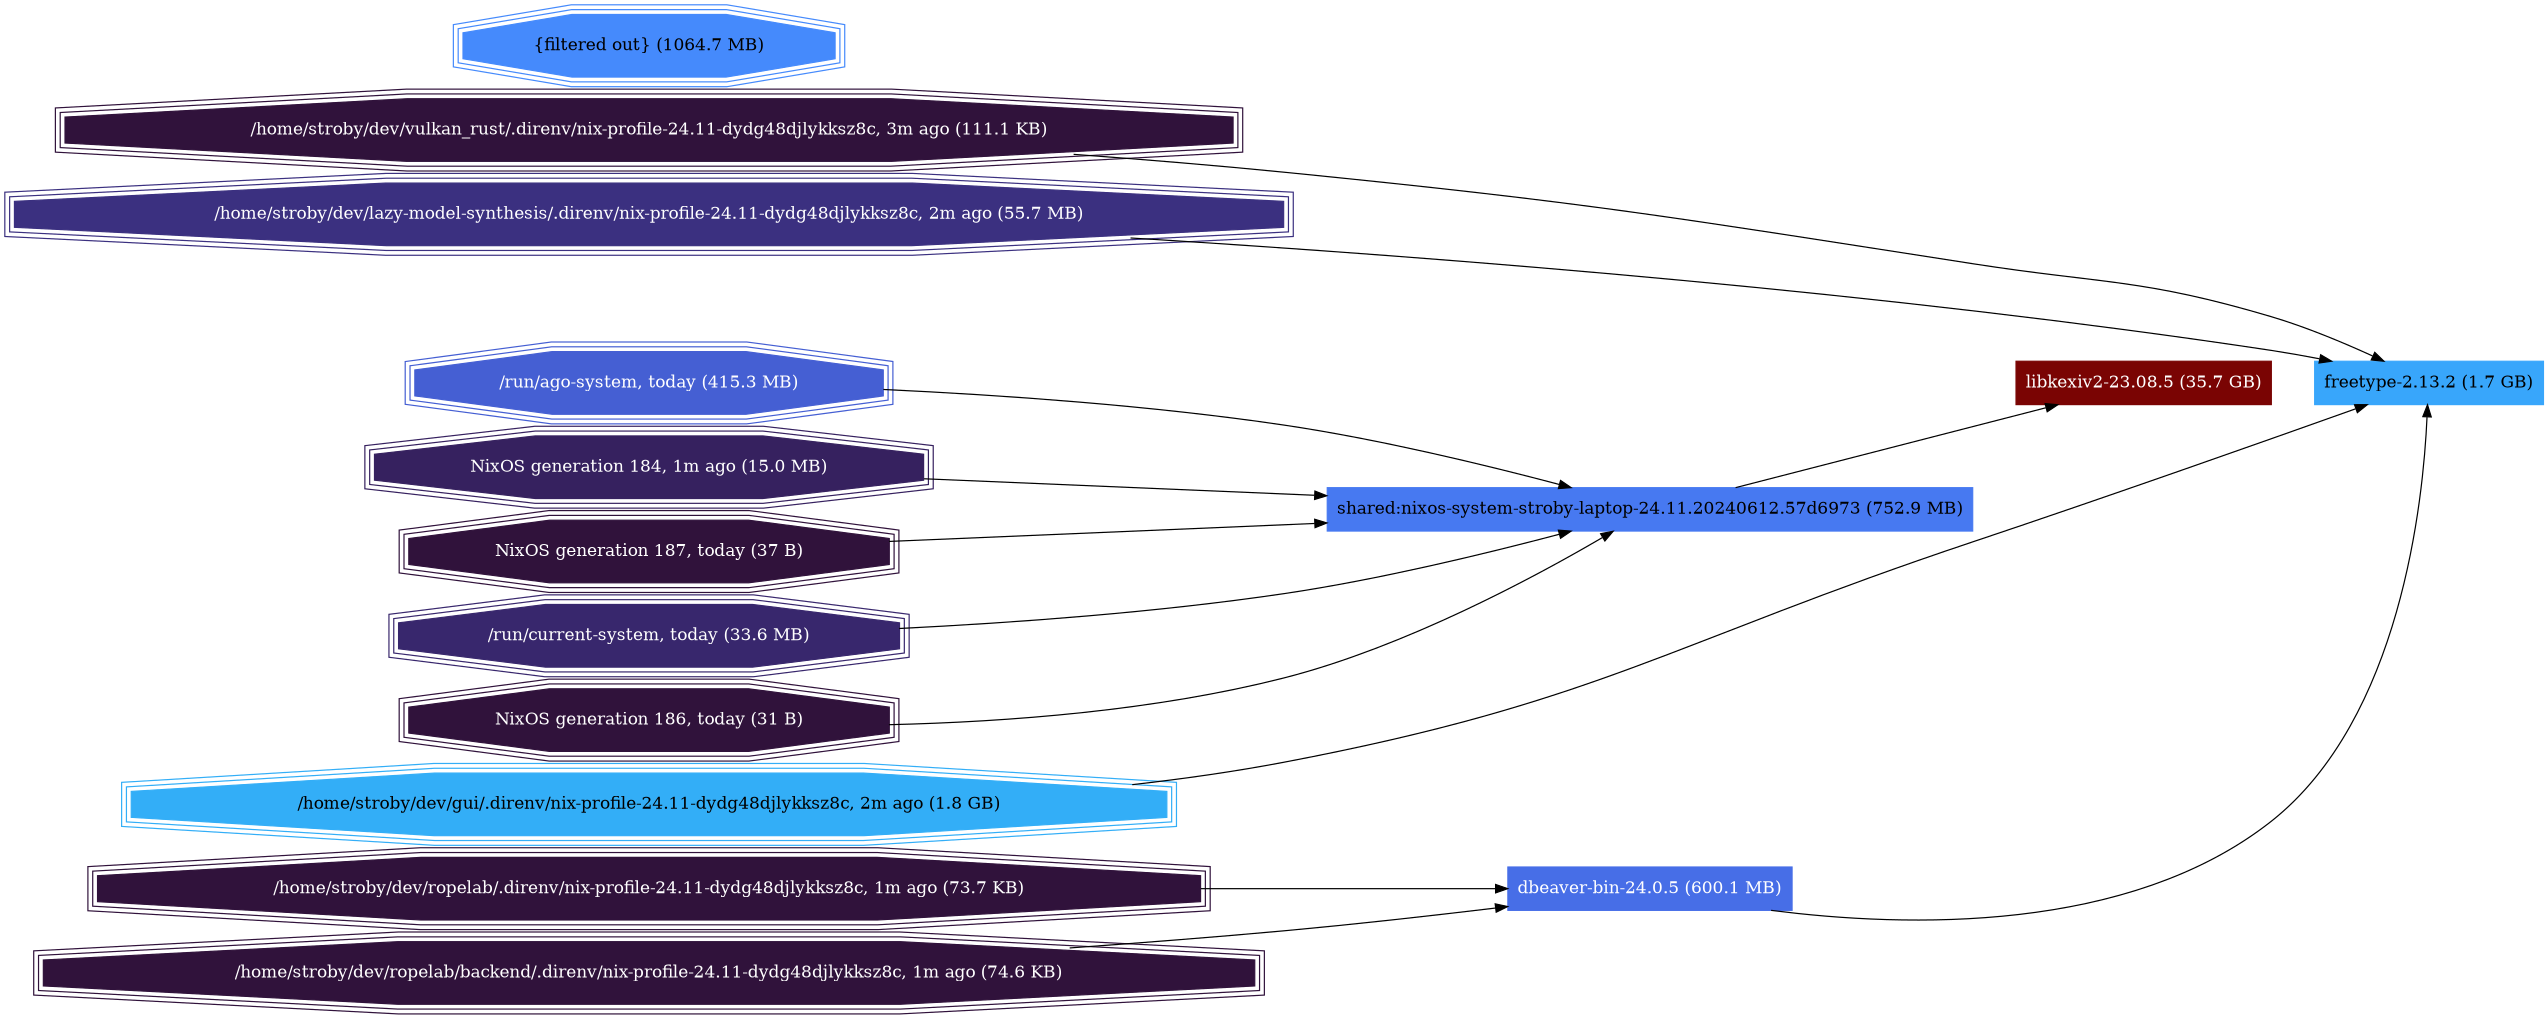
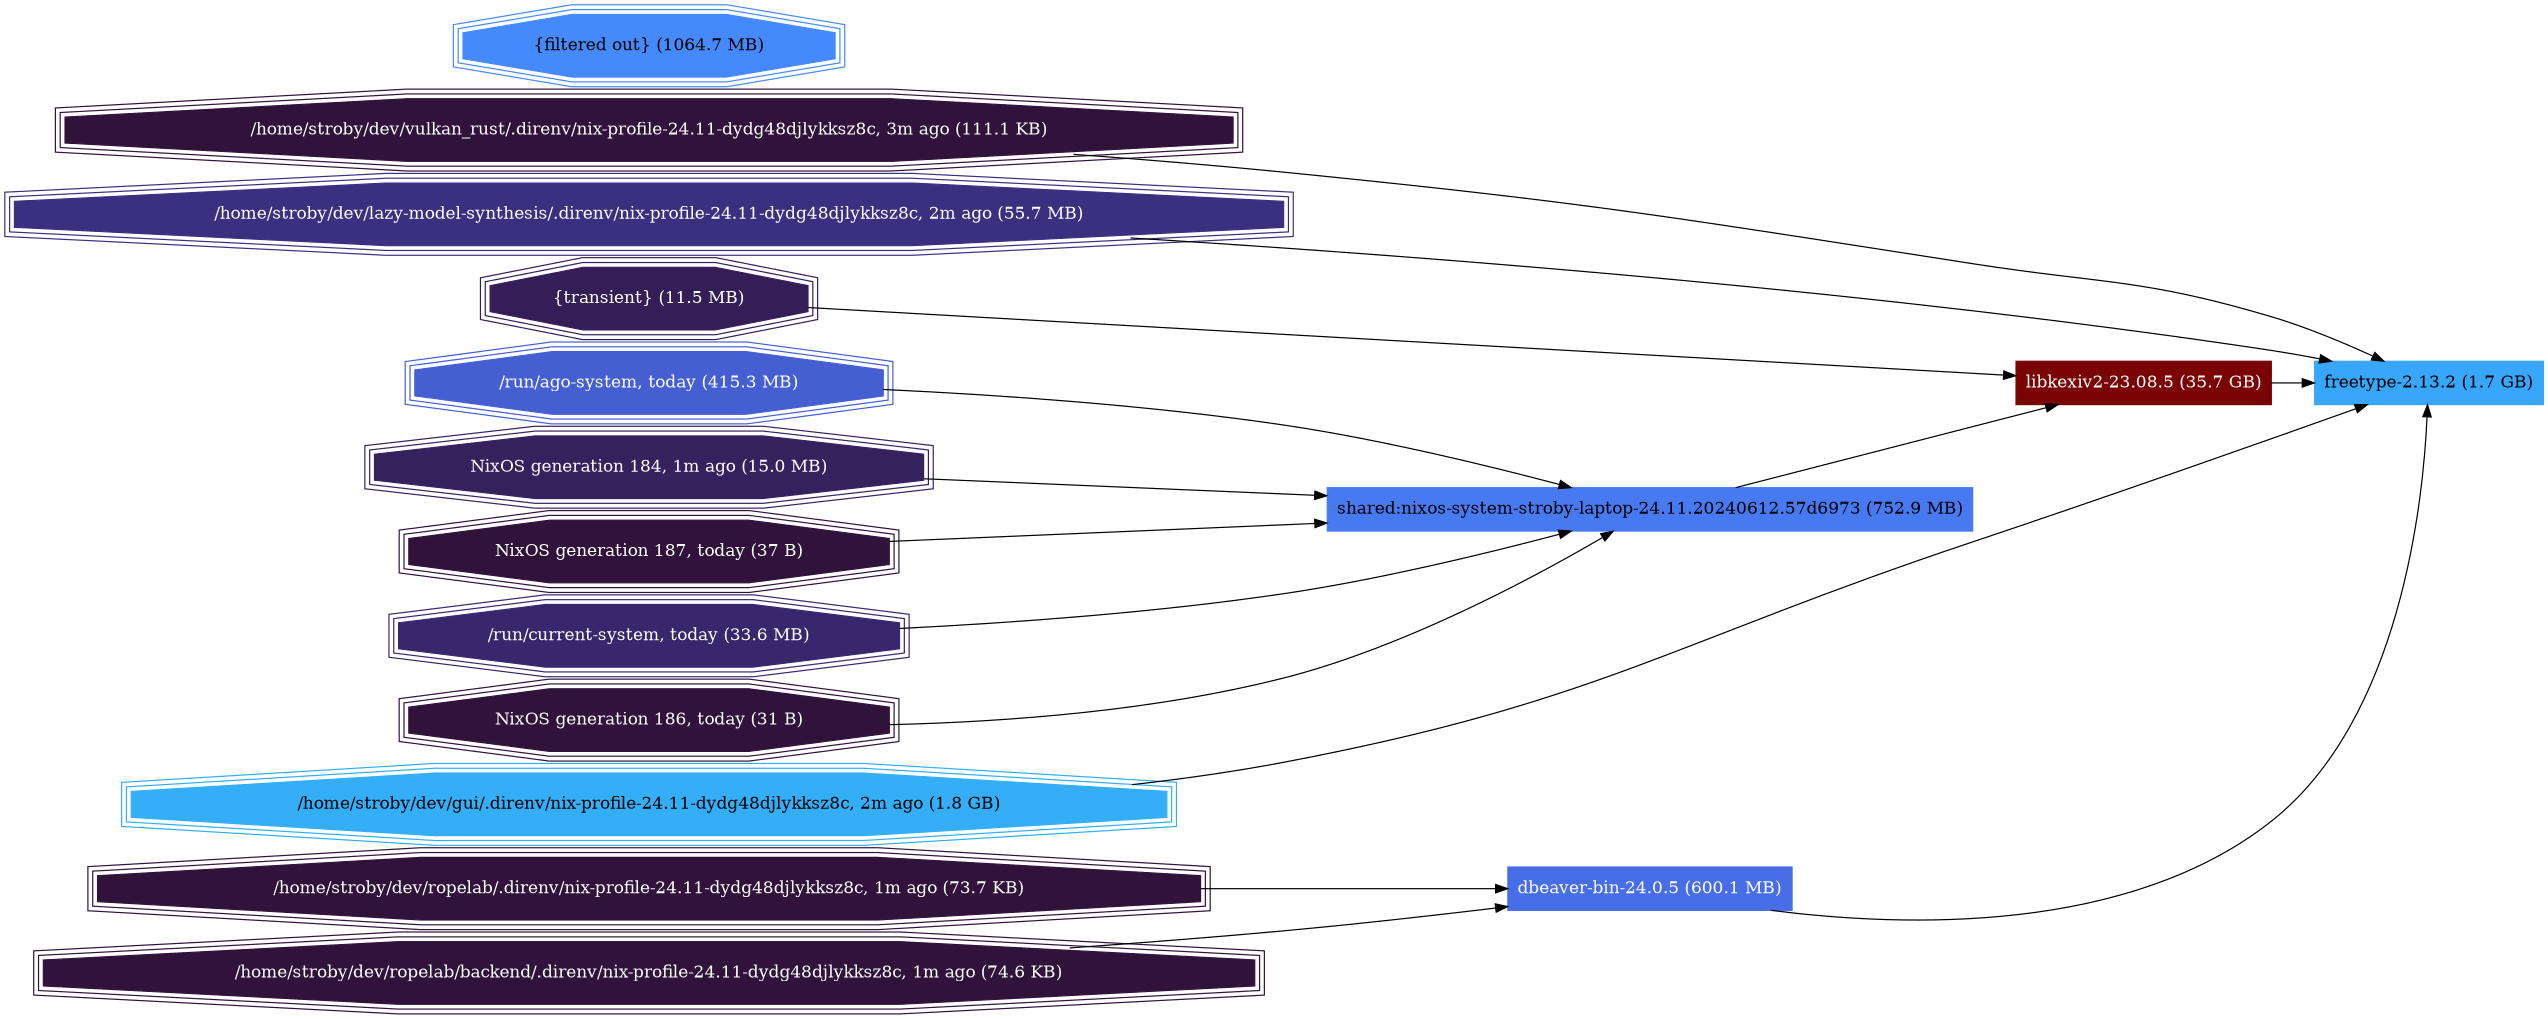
none -> (649, 299)
none -> (2287, 383)
